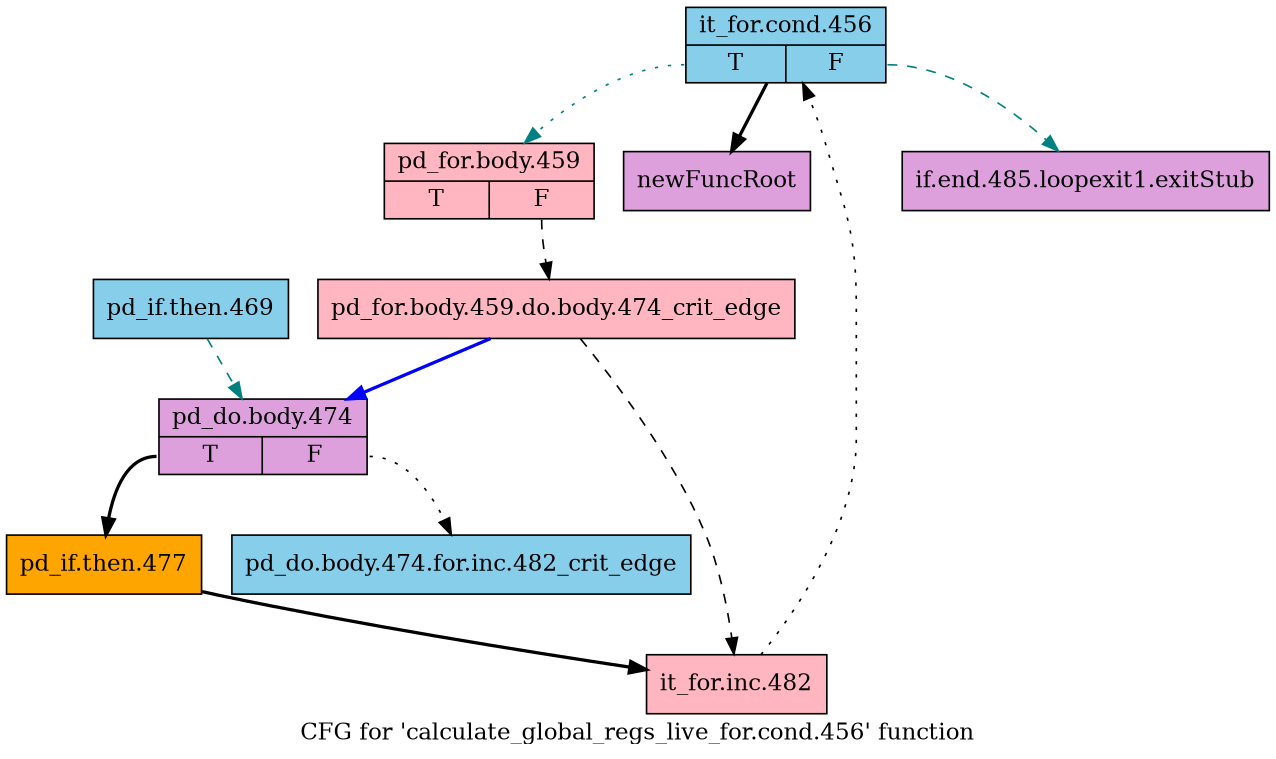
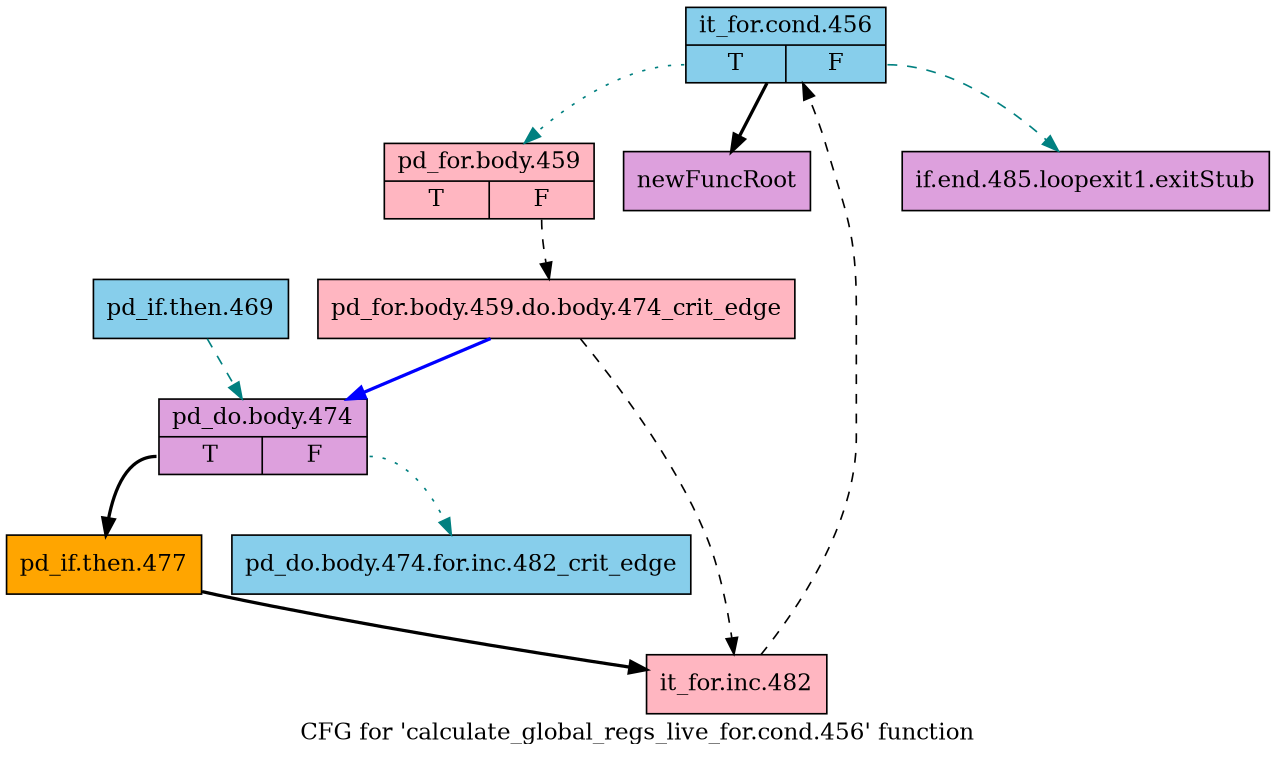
(856, 385) -> (856, 385)
(415, 477) -> (415, 477)
